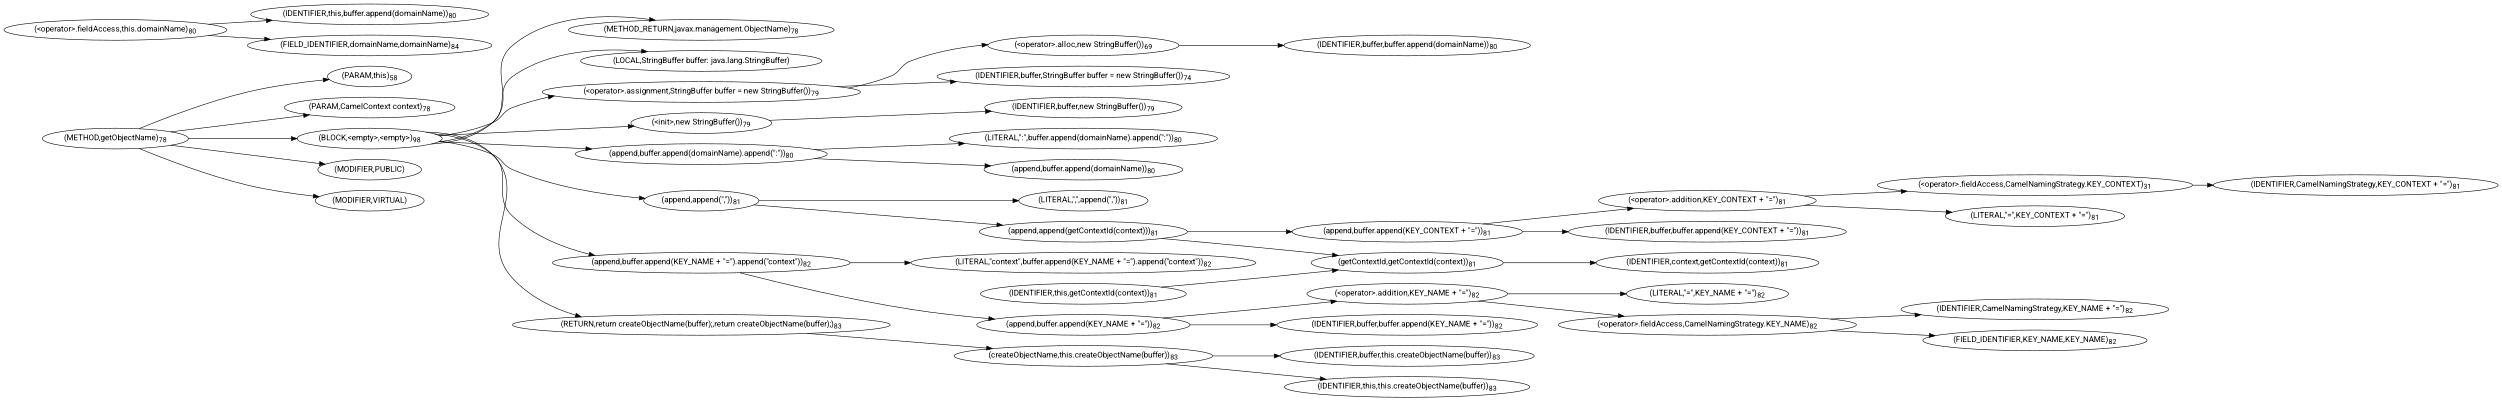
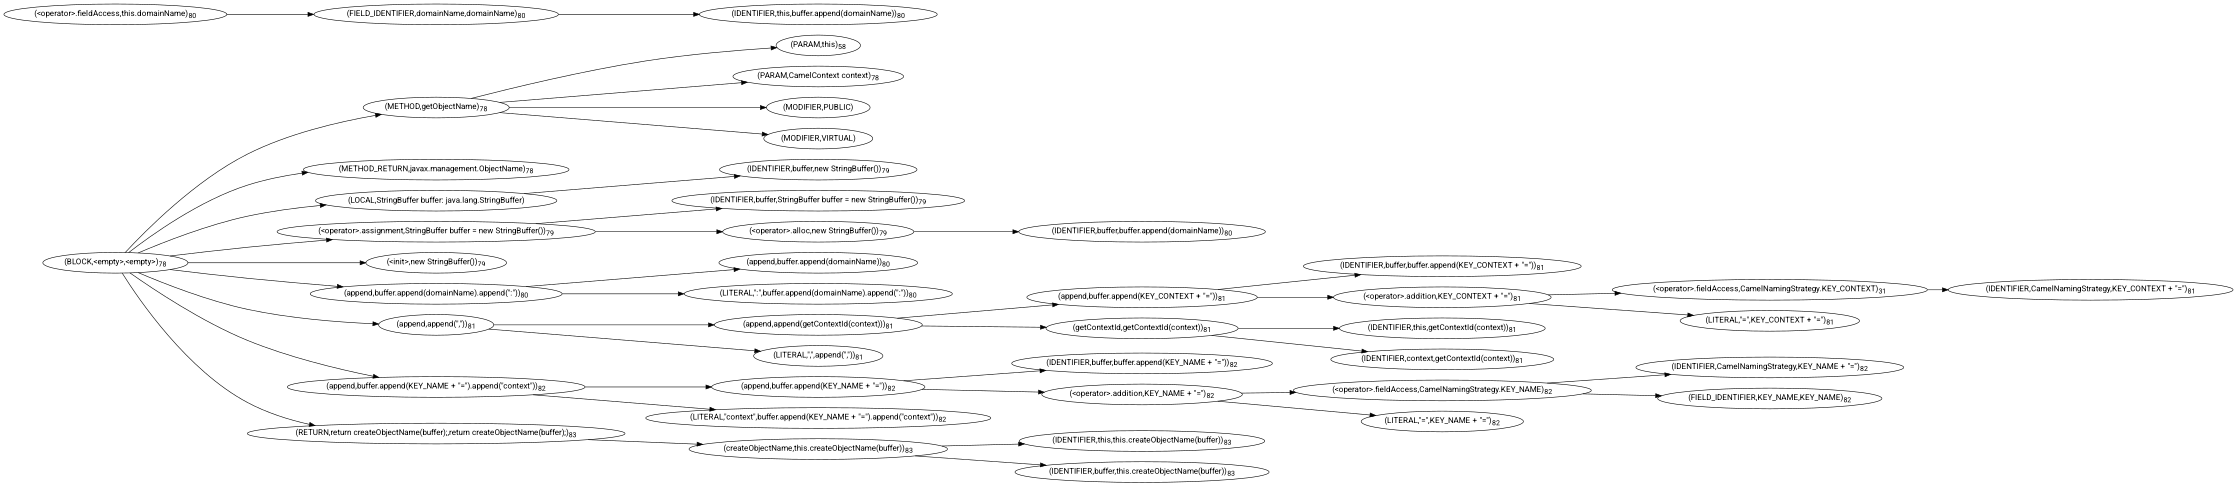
(237, 22) -> (626, 14)
(455, 45) -> (522, 14)
(1148, 45) -> (883, 231)
(1187, 76) -> (922, 200)
(877, 116) -> (629, 185)
(417, 138) -> (163, 262)
(240, 139) -> (237, 160)
(1247, 279) -> (1286, 328)
